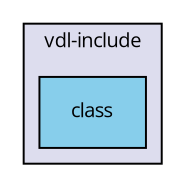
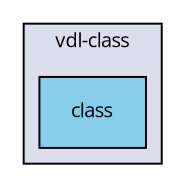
(93, 42) -> (93, 42)
